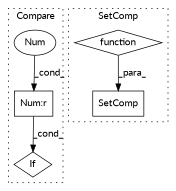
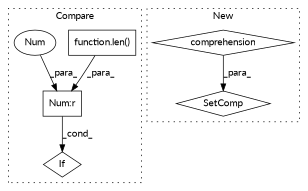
(118, 16) -> (223, 16)
none -> (102, 43)
(118, 43) -> (223, 43)
(50, 73) -> (64, 73)
(118, 104) -> (223, 104)
